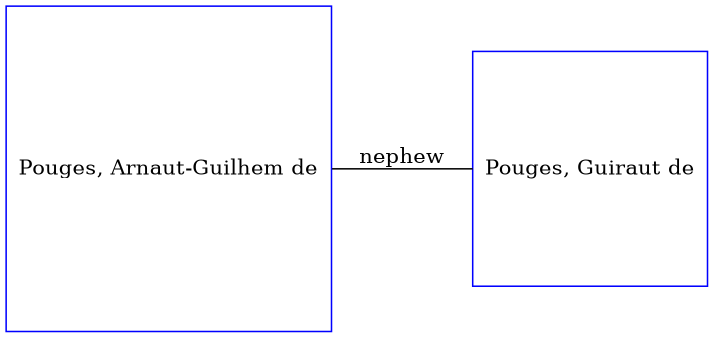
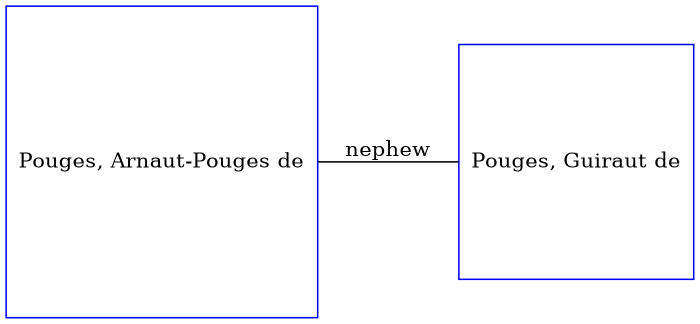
(169, 169) -> (162, 162)
